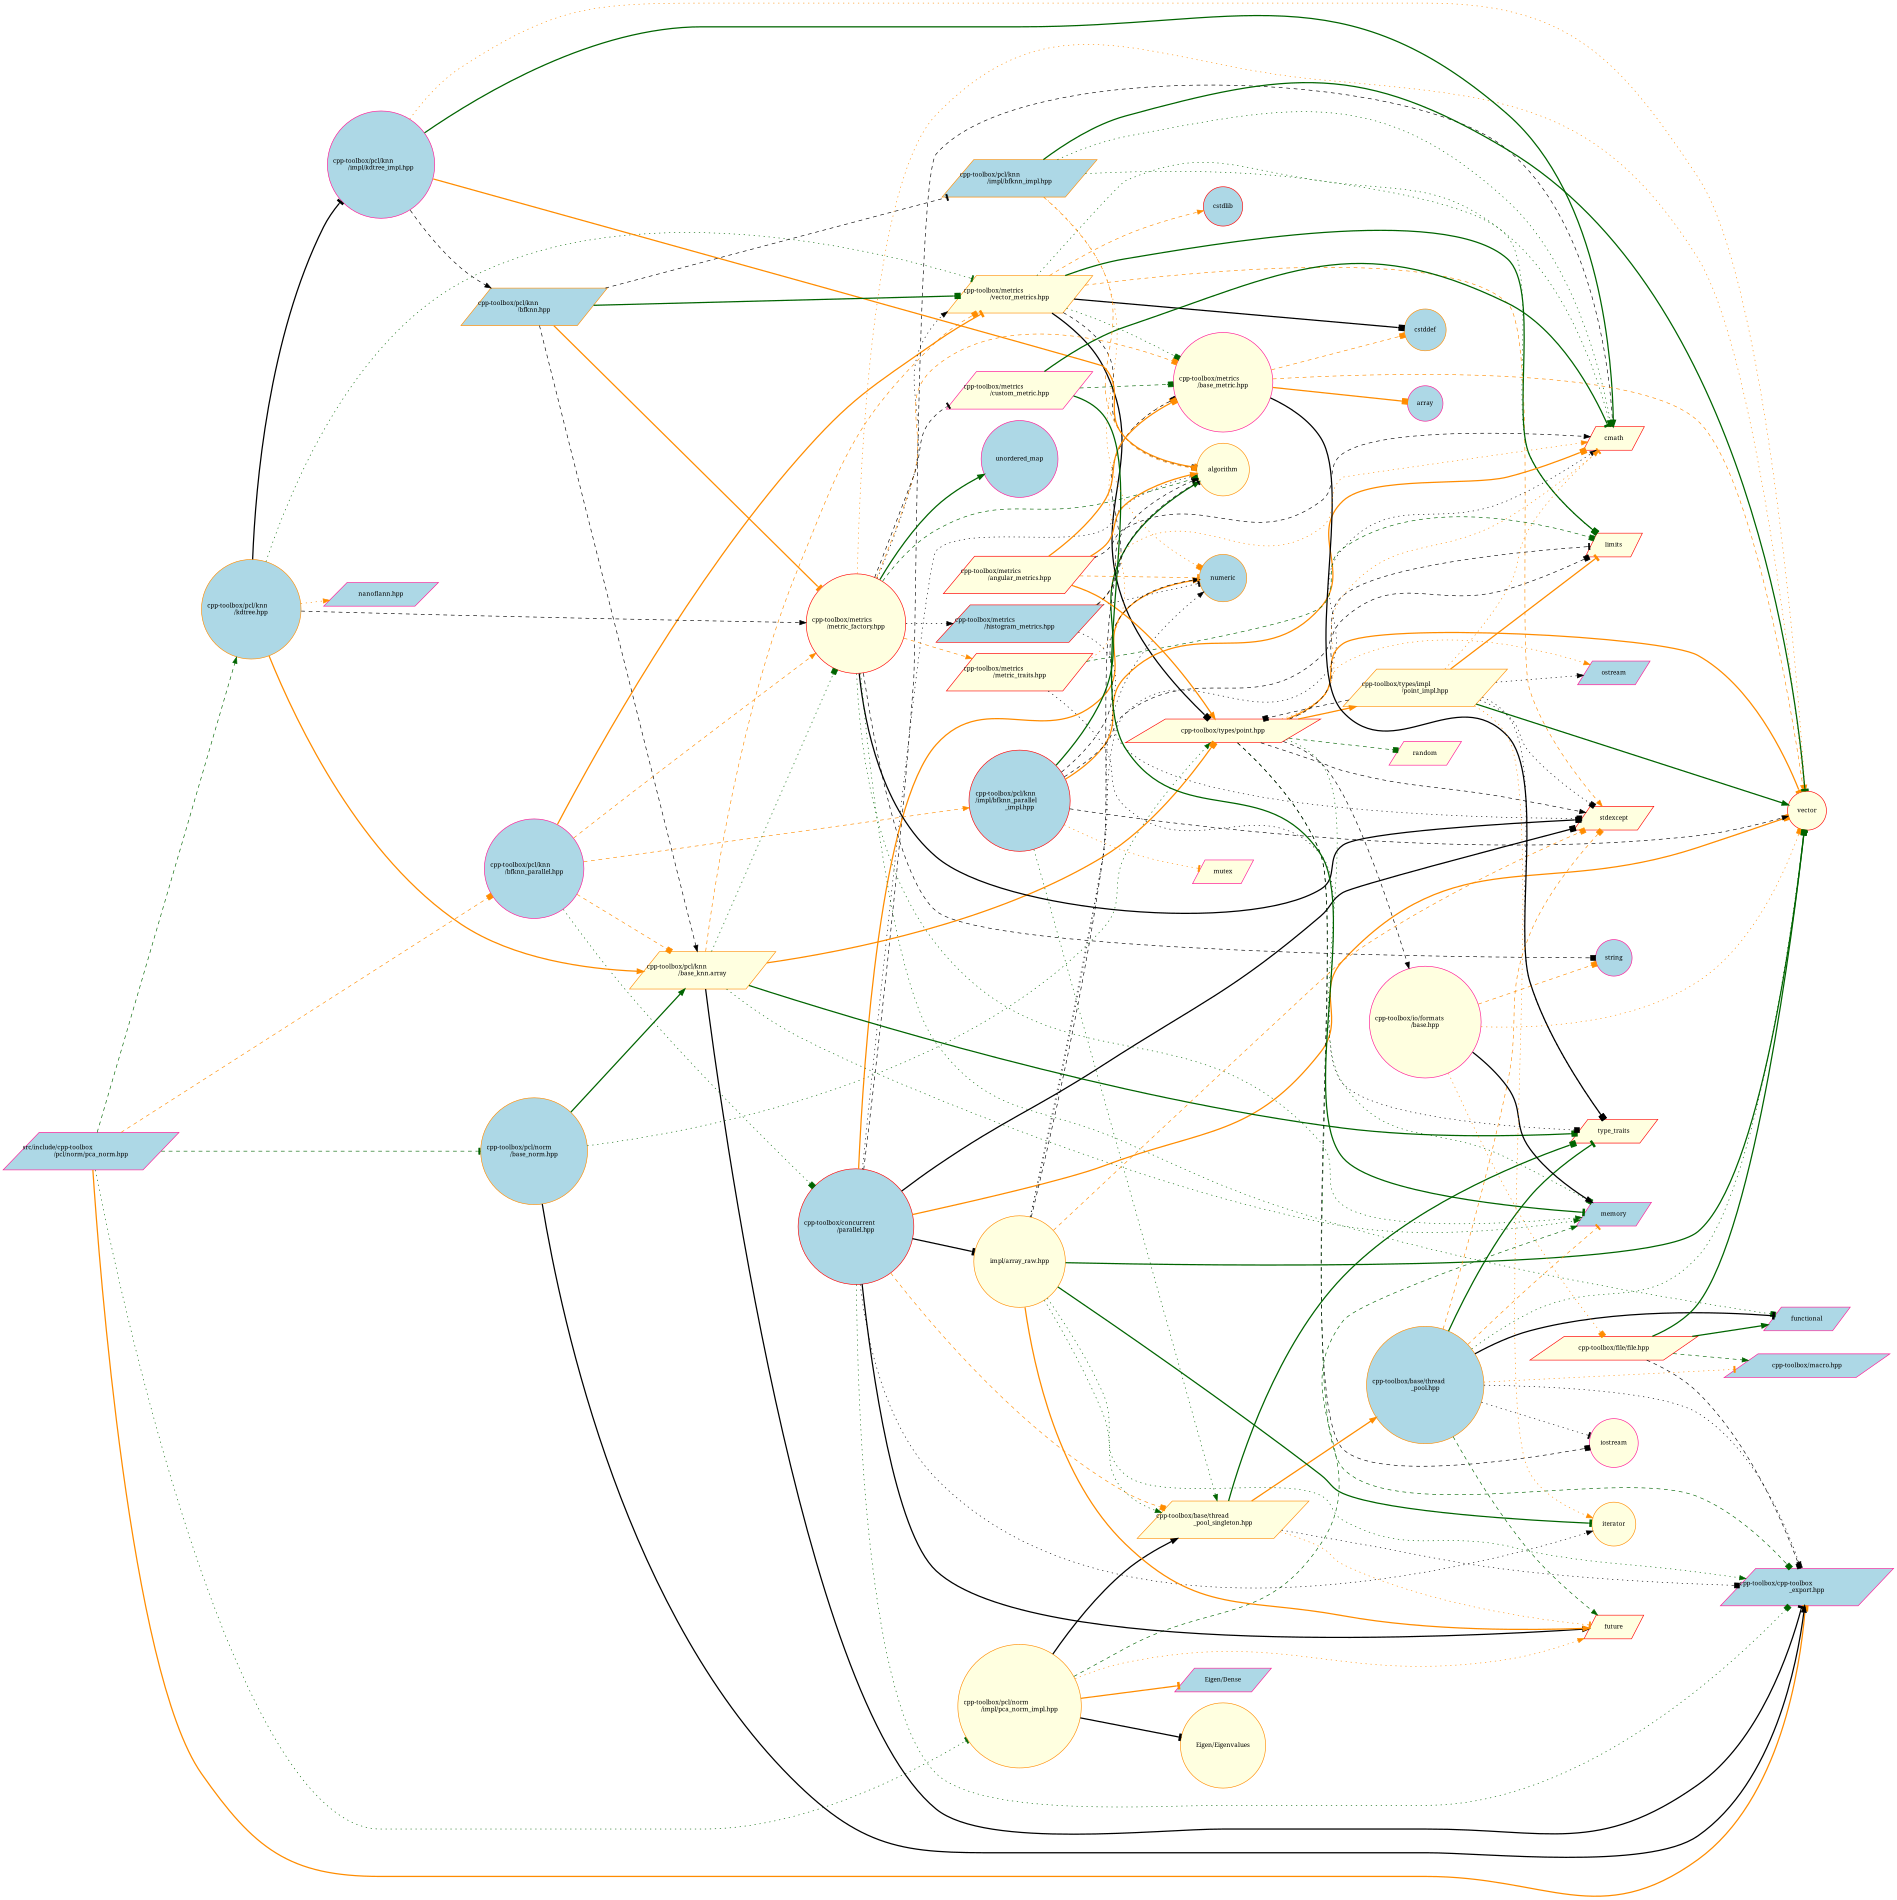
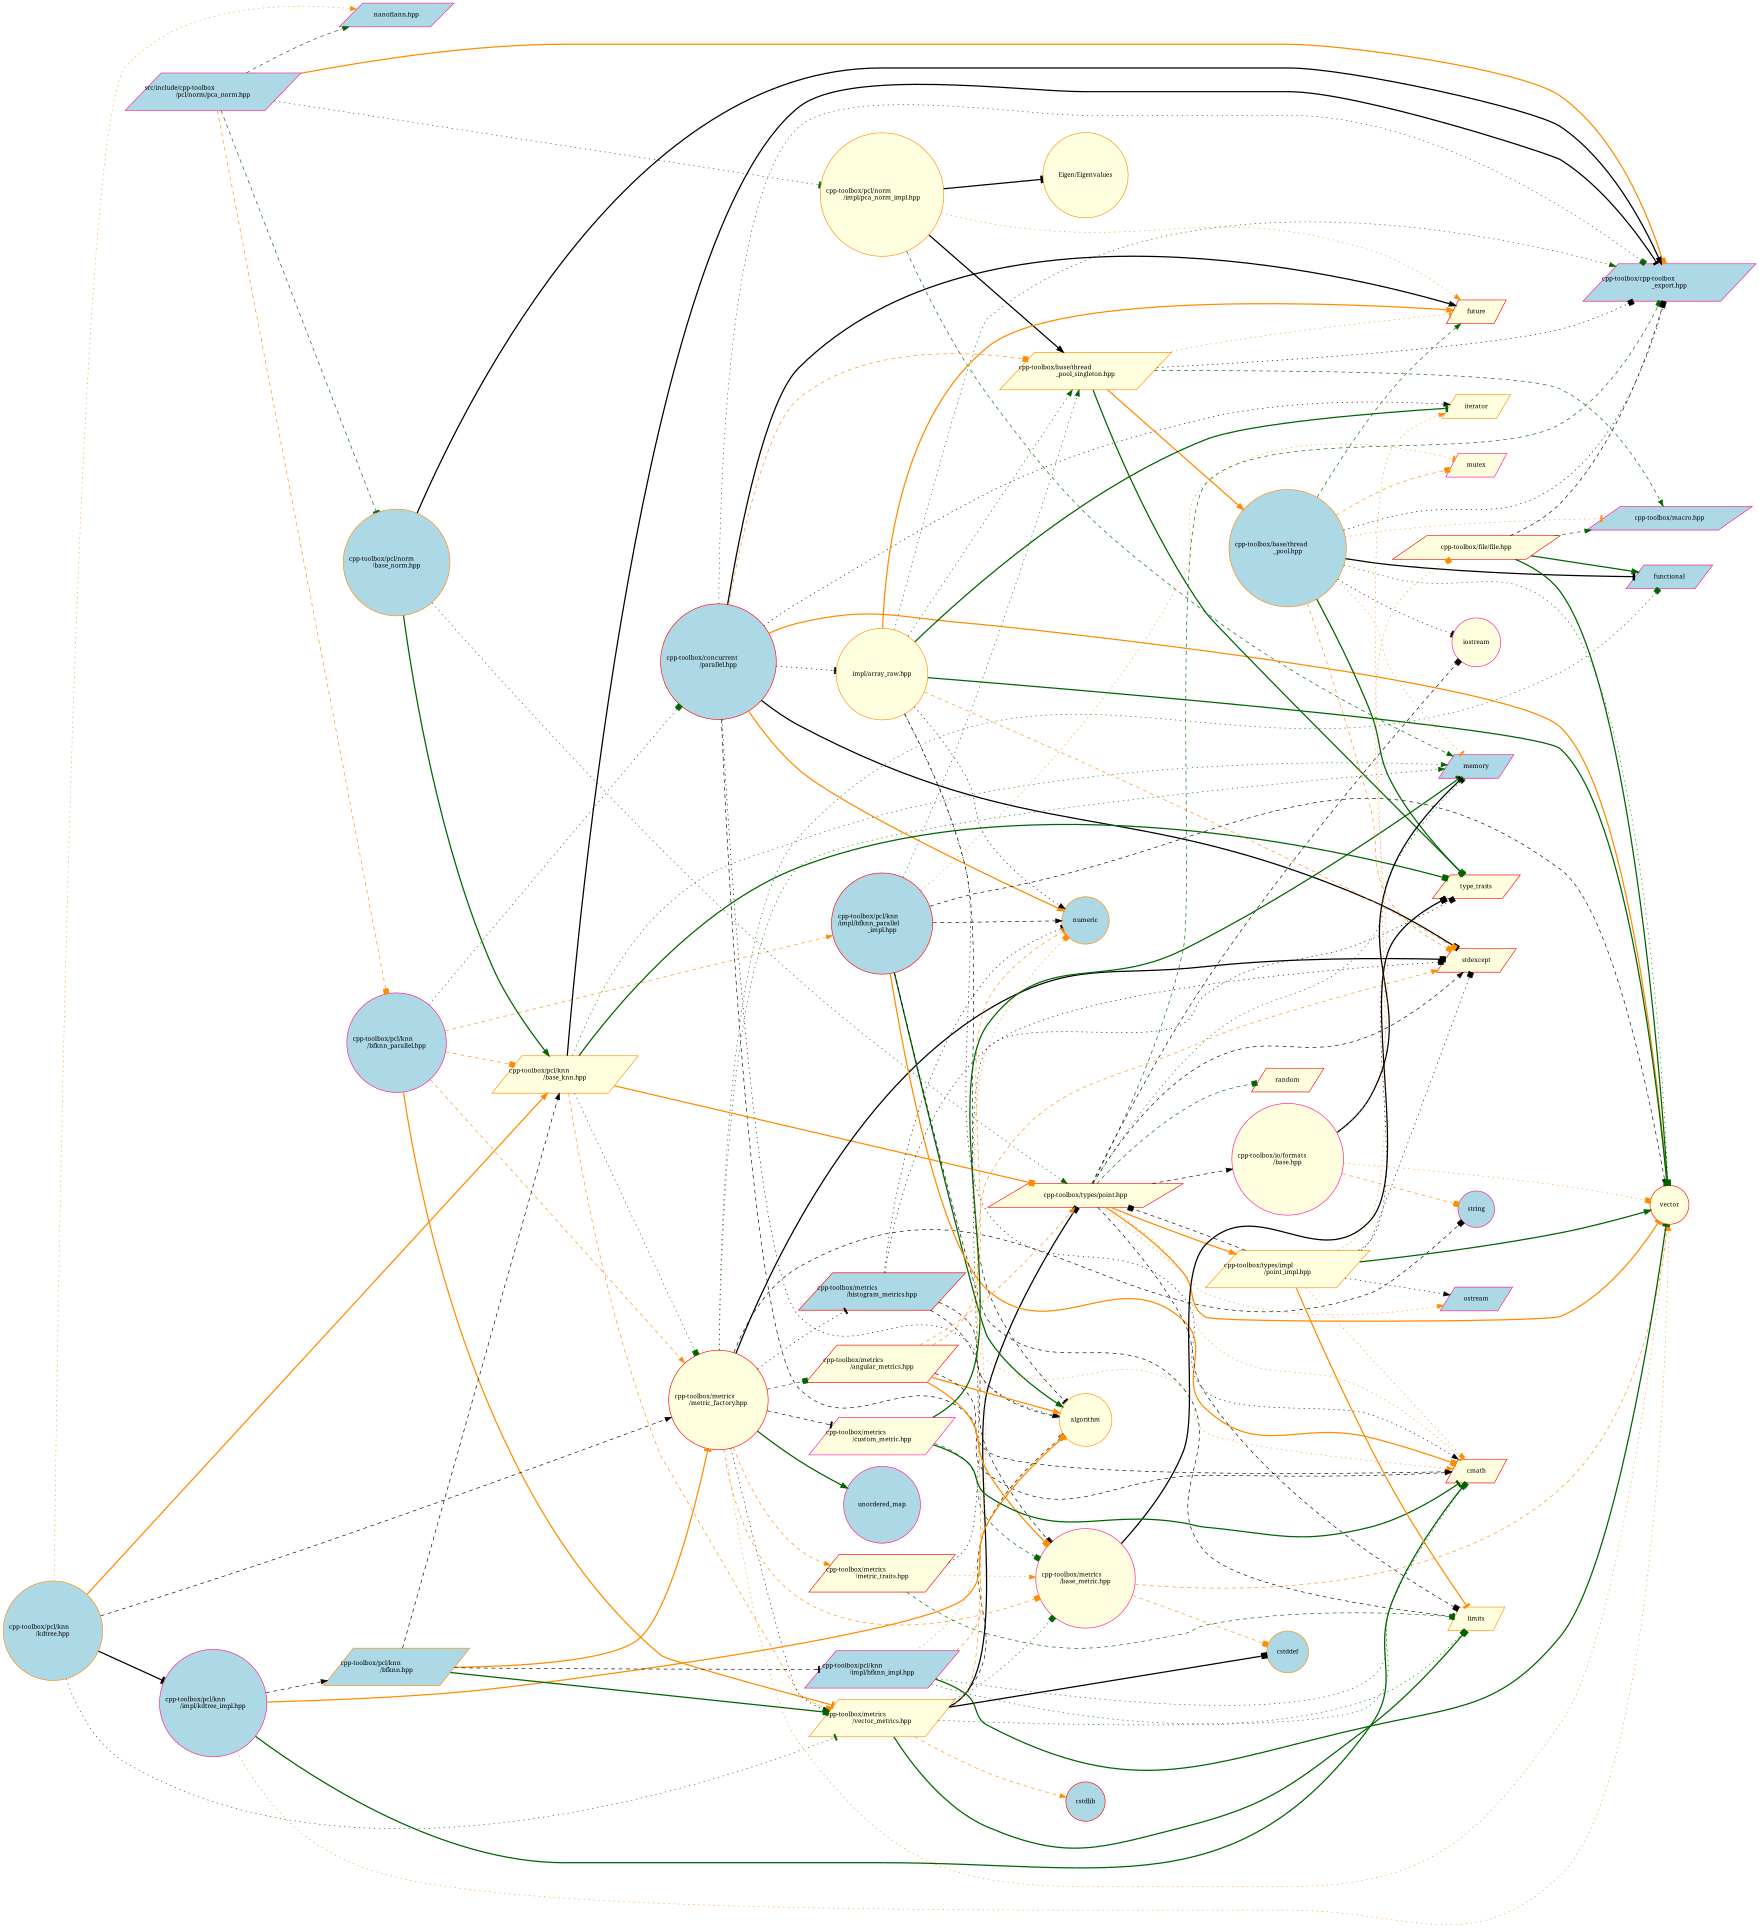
(1020, 178) -> (882, 1669)
none -> (1434, 375)
(1425, 403) -> none
none -> (1388, 488)
(1027, 509) -> (784, 1385)
(1614, 545) -> (1476, 1619)
(927, 624) -> (800, 1339)
(1147, 635) -> (1001, 1285)
(1425, 753) -> (1288, 1080)
(166, 898) -> (294, 49)
(703, 970) -> (565, 1074)
(1525, 1140) -> (1389, 1031)
(942, 1245) -> (805, 668)
(1531, 1285) -> (1391, 670)
(1614, 1524) -> (1476, 407)
(1223, 1680) -> none
